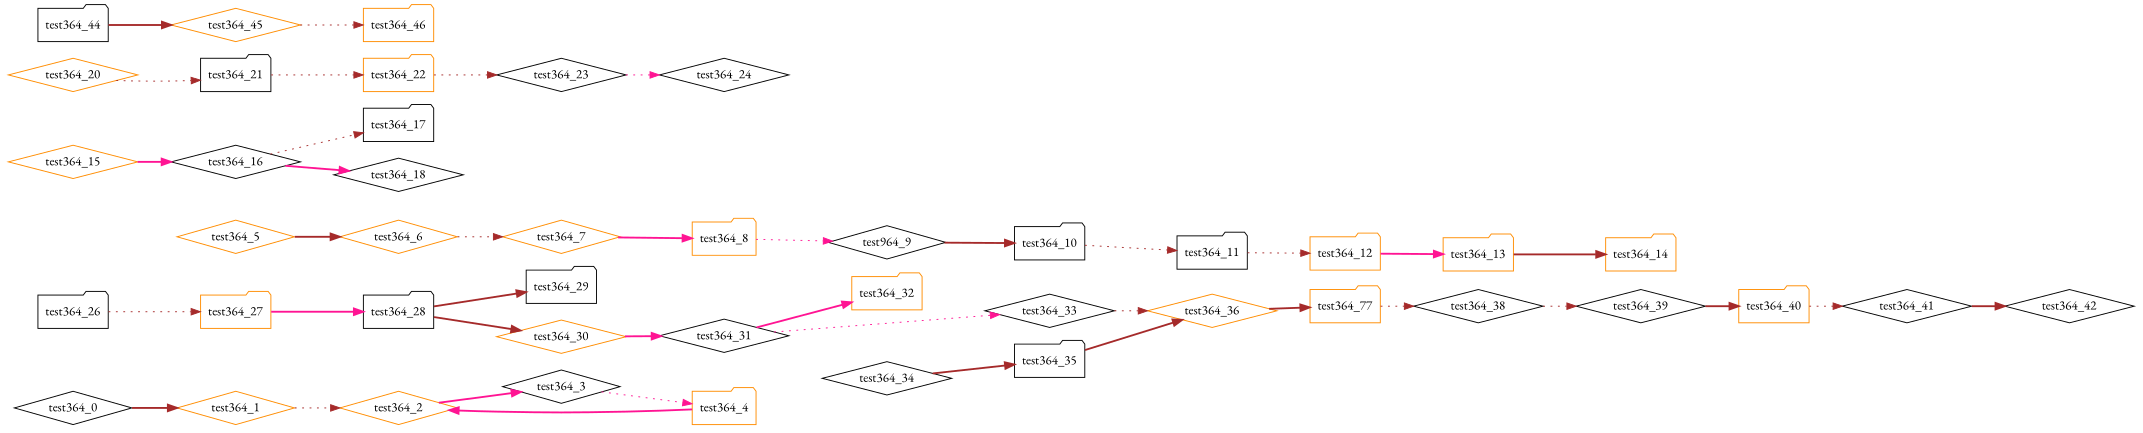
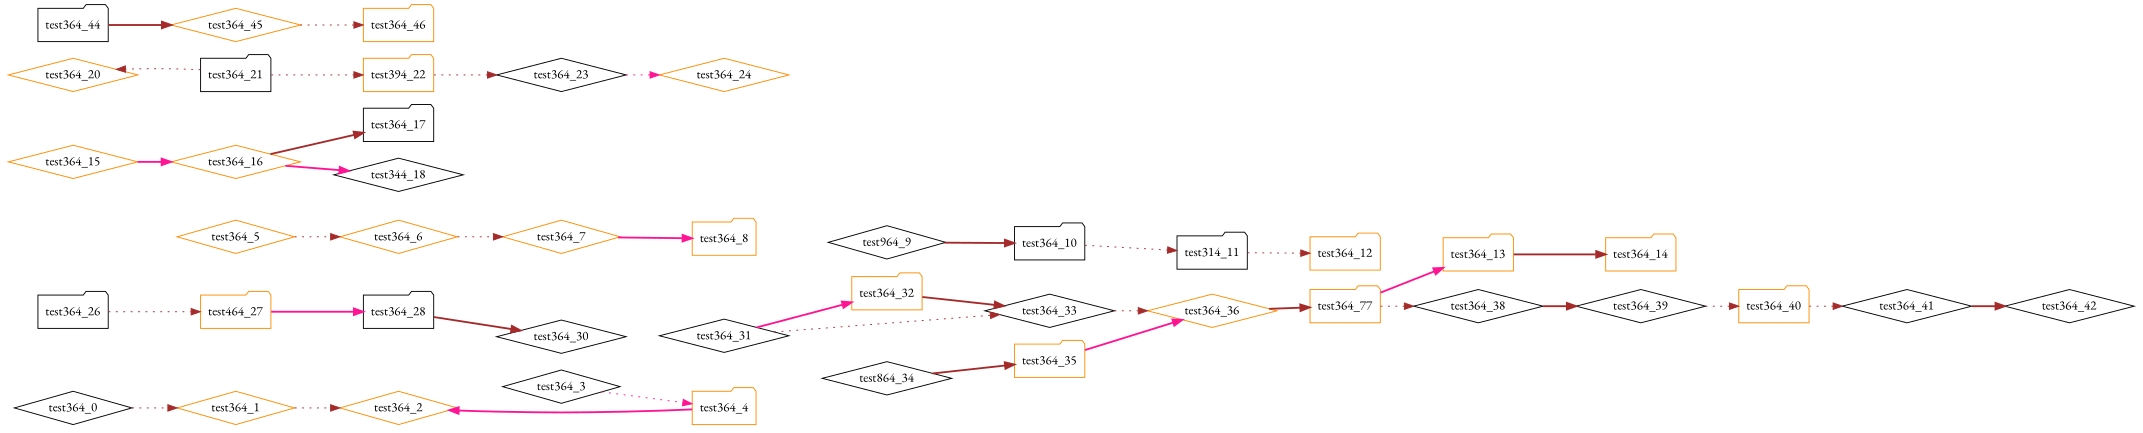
(399, 75) -> (399, 75)
(724, 75) -> (724, 75)
(154, 81) -> (163, 69)
(312, 145) -> (312, 145)
(236, 162) -> (236, 162)
(399, 175) -> (399, 175)
(313, 237) -> (313, 237)
(790, 240) -> none
(1212, 253) -> (1212, 253)
(1407, 254) -> (1408, 282)
(561, 287) -> none
none -> (958, 301)
(1555, 306) -> (1555, 306)
(1717, 306) -> (1717, 306)
(236, 312) -> (236, 312)
(882, 324) -> (882, 324)
(638, 336) -> none
(1129, 336) -> (1129, 336)
(561, 337) -> (561, 337)
(1050, 361) -> (1050, 361)
(887, 378) -> (887, 378)
(475, 398) -> none
(150, 408) -> (150, 408)
